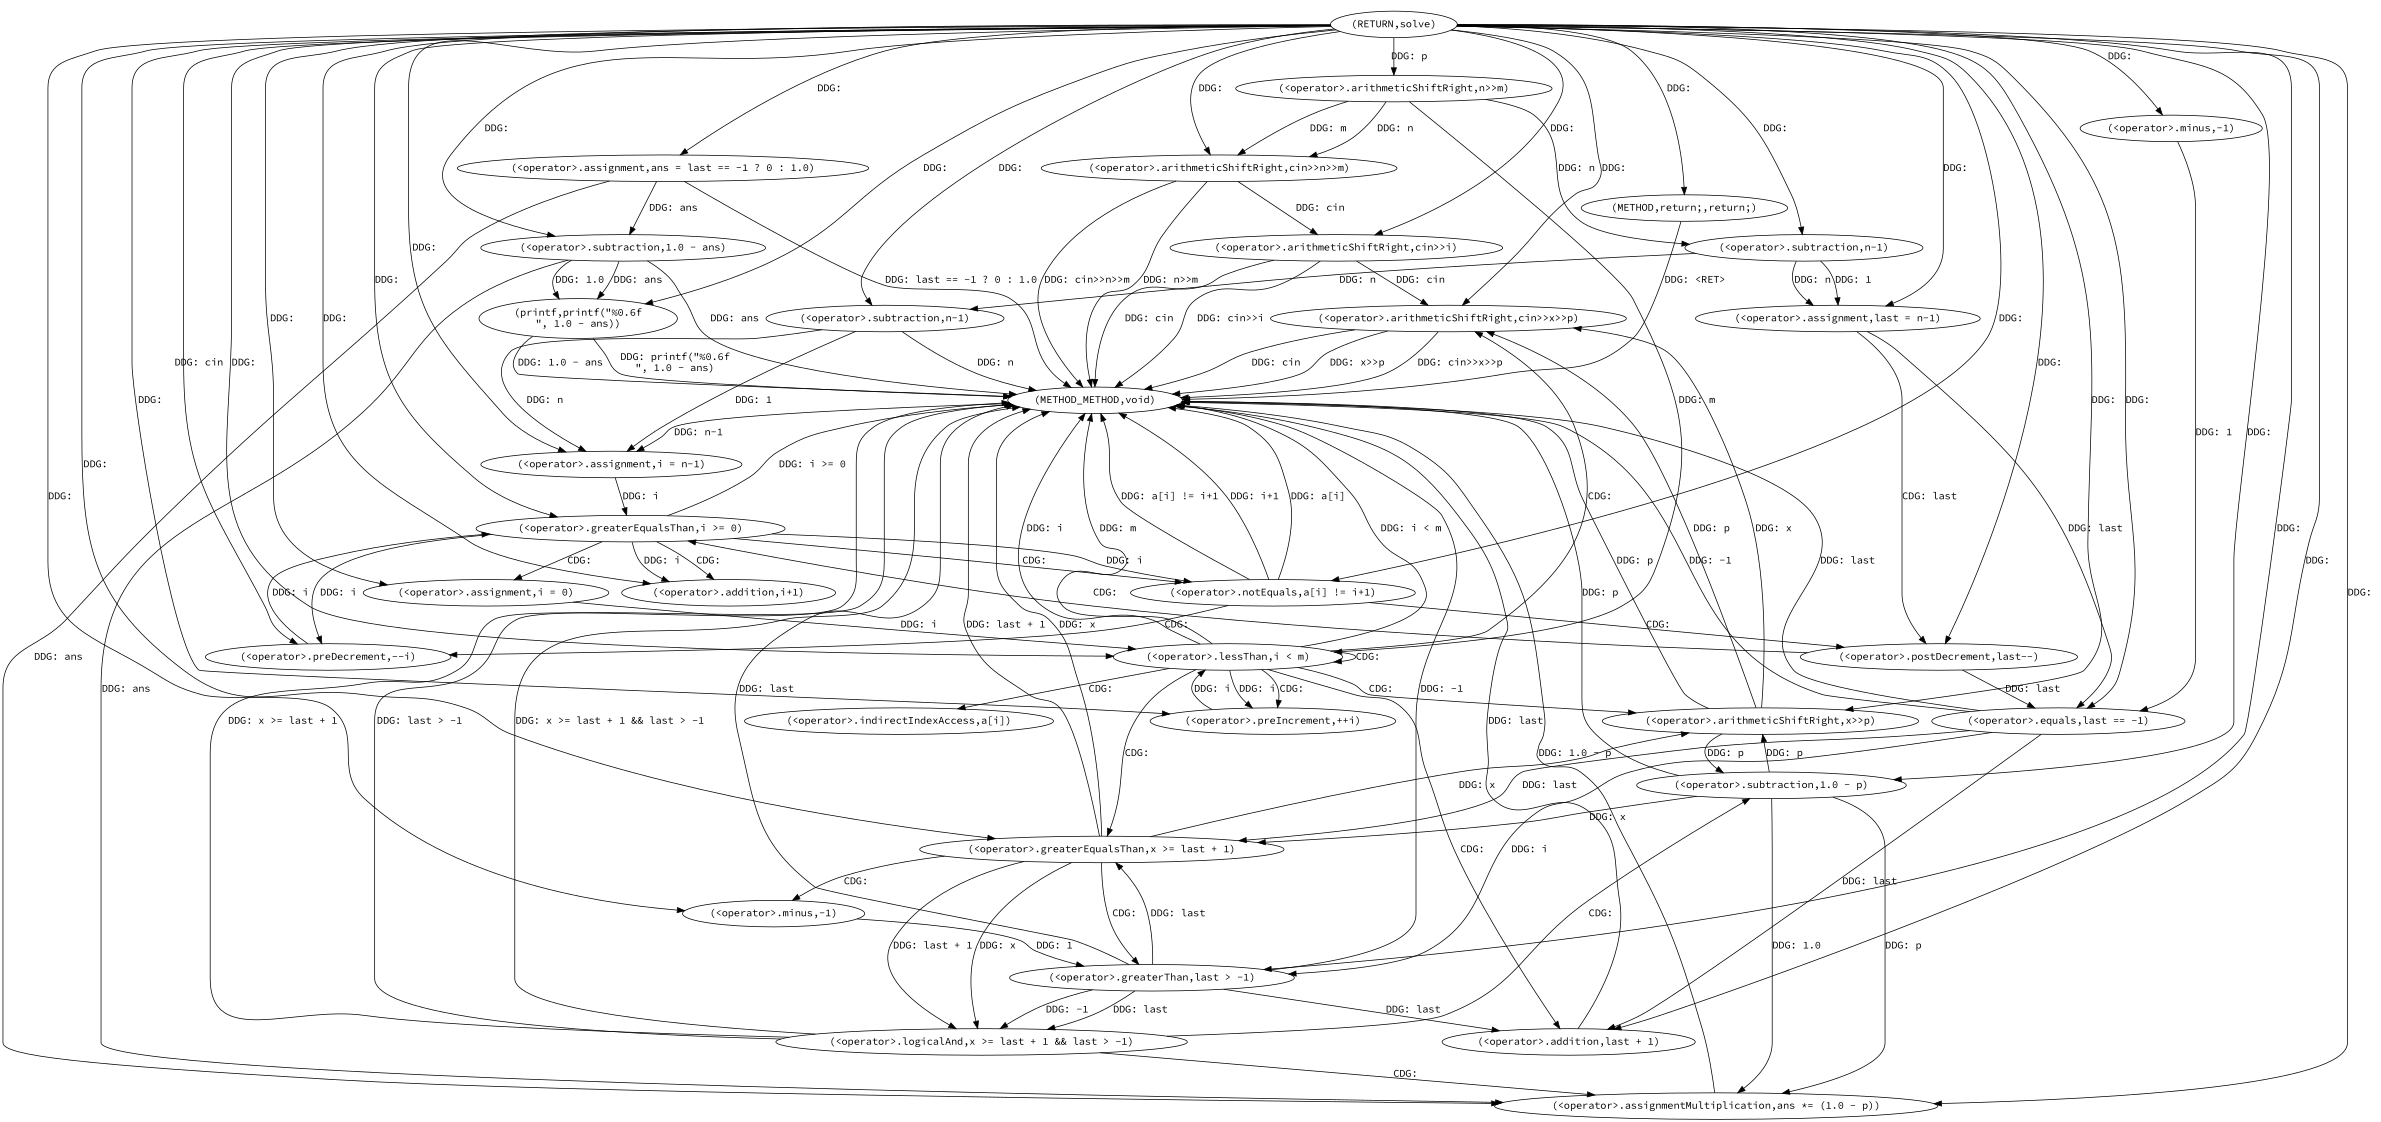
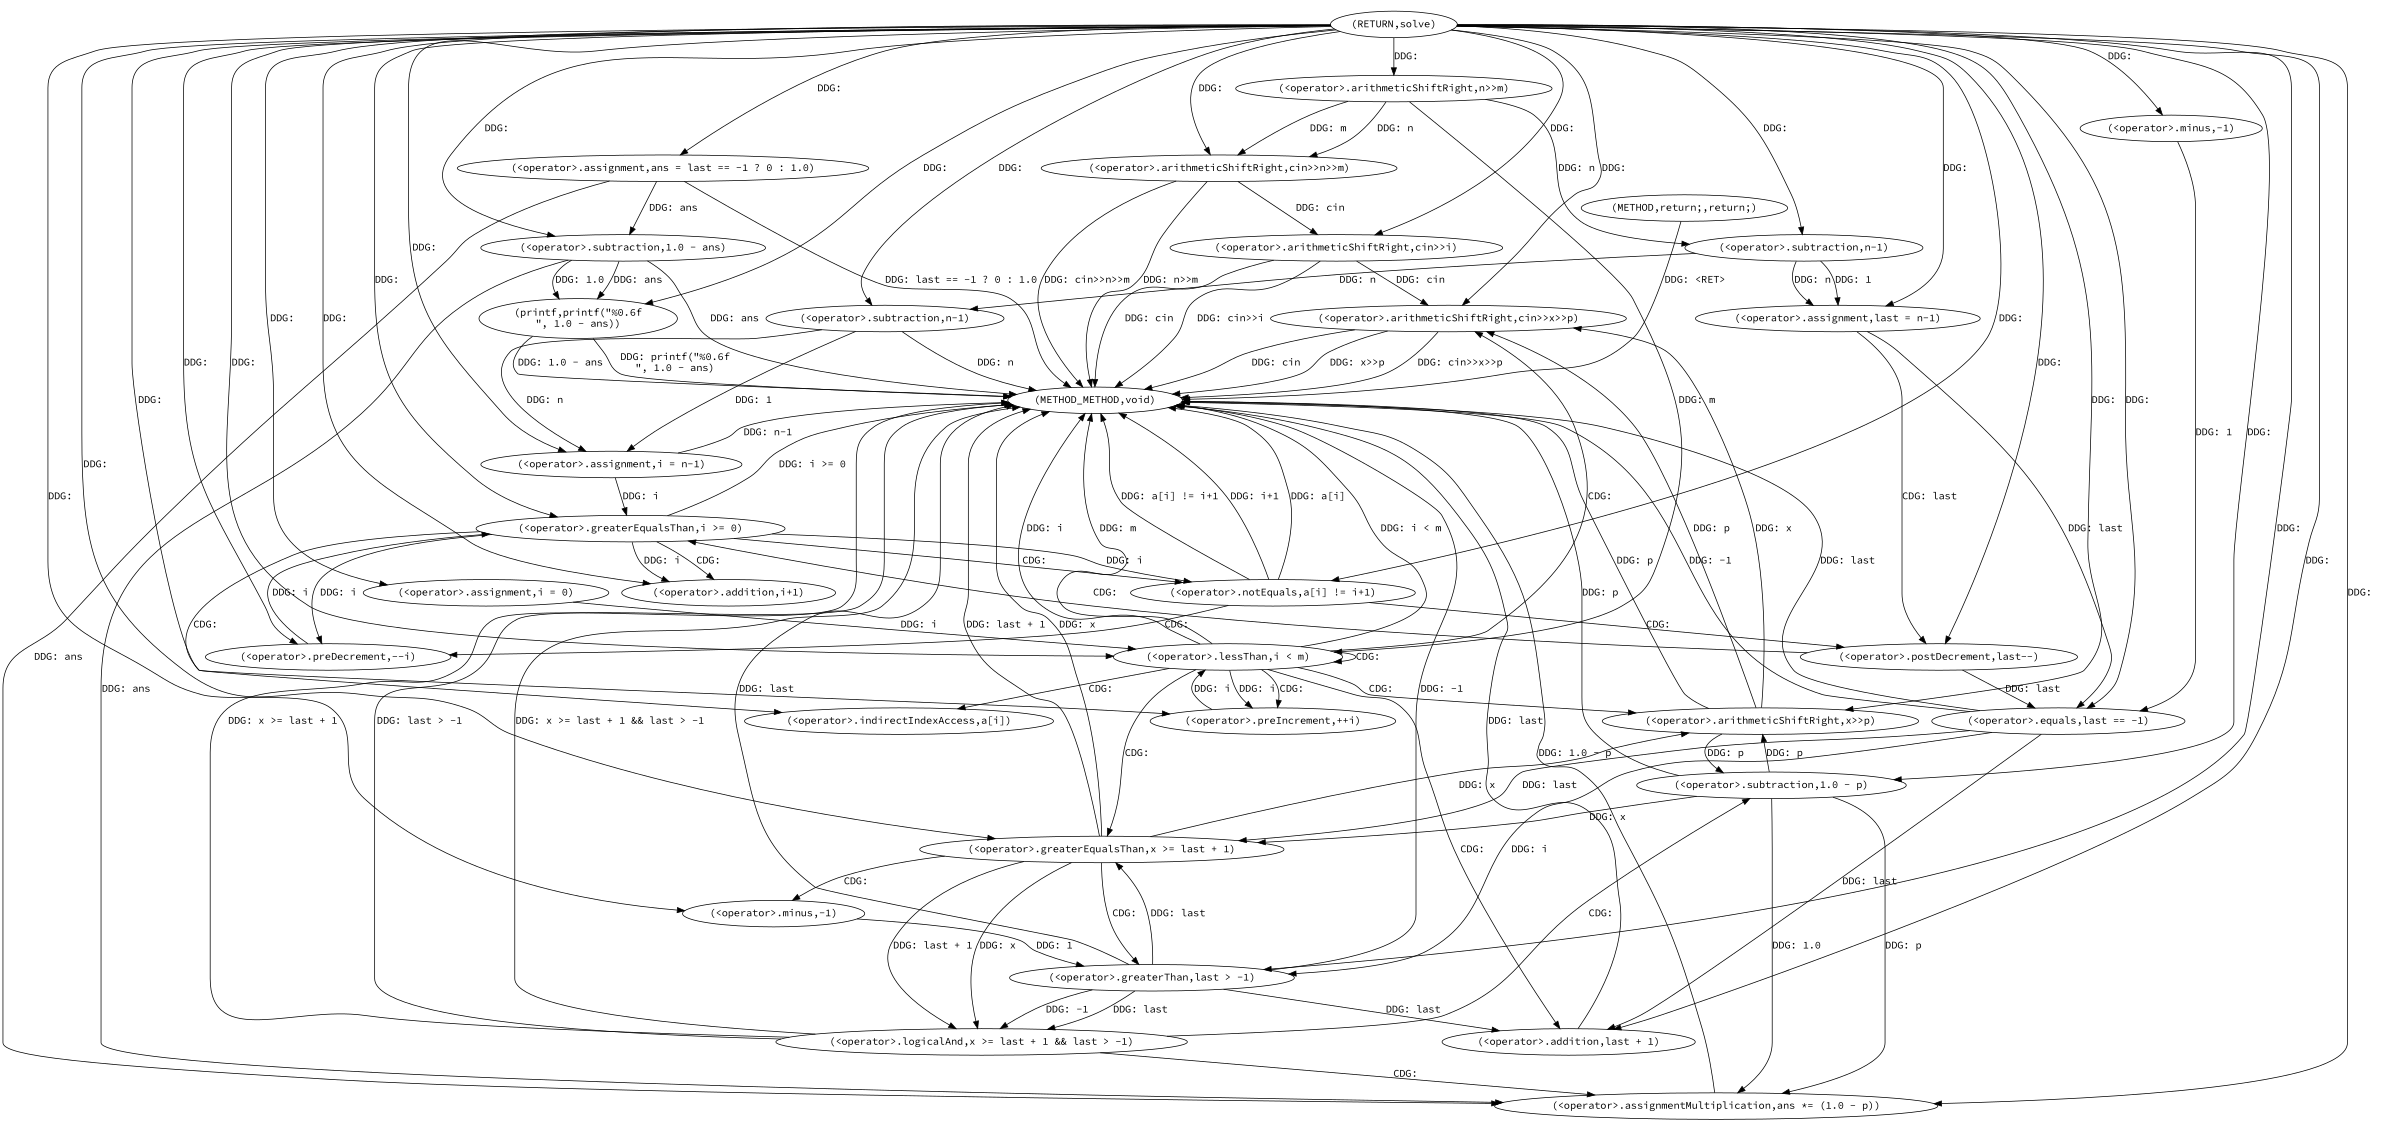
(1633, 53) -> none
(1409, 56) -> (1409, 56)
(199, 363) -> (199, 363)
(823, 412) -> (836, 412)
(562, 559) -> (445, 689)
